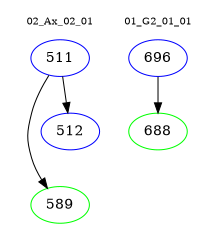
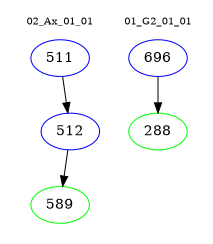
(60, 22) -> (60, 22)
(29, 127) -> (66, 163)
(158, 132) -> (158, 132)
